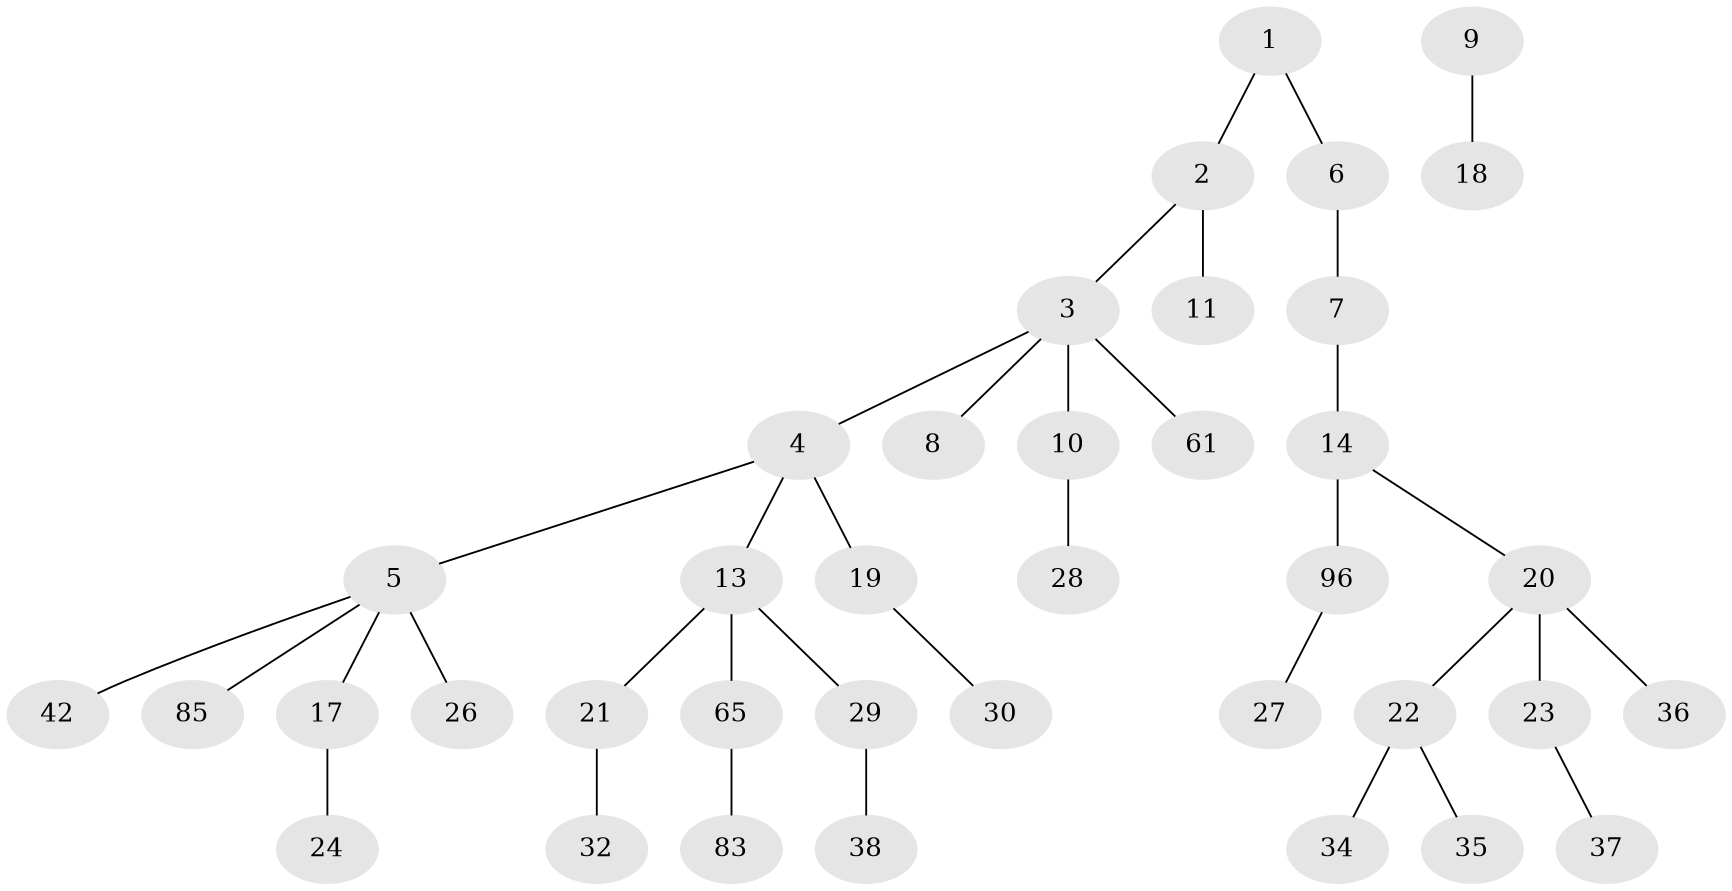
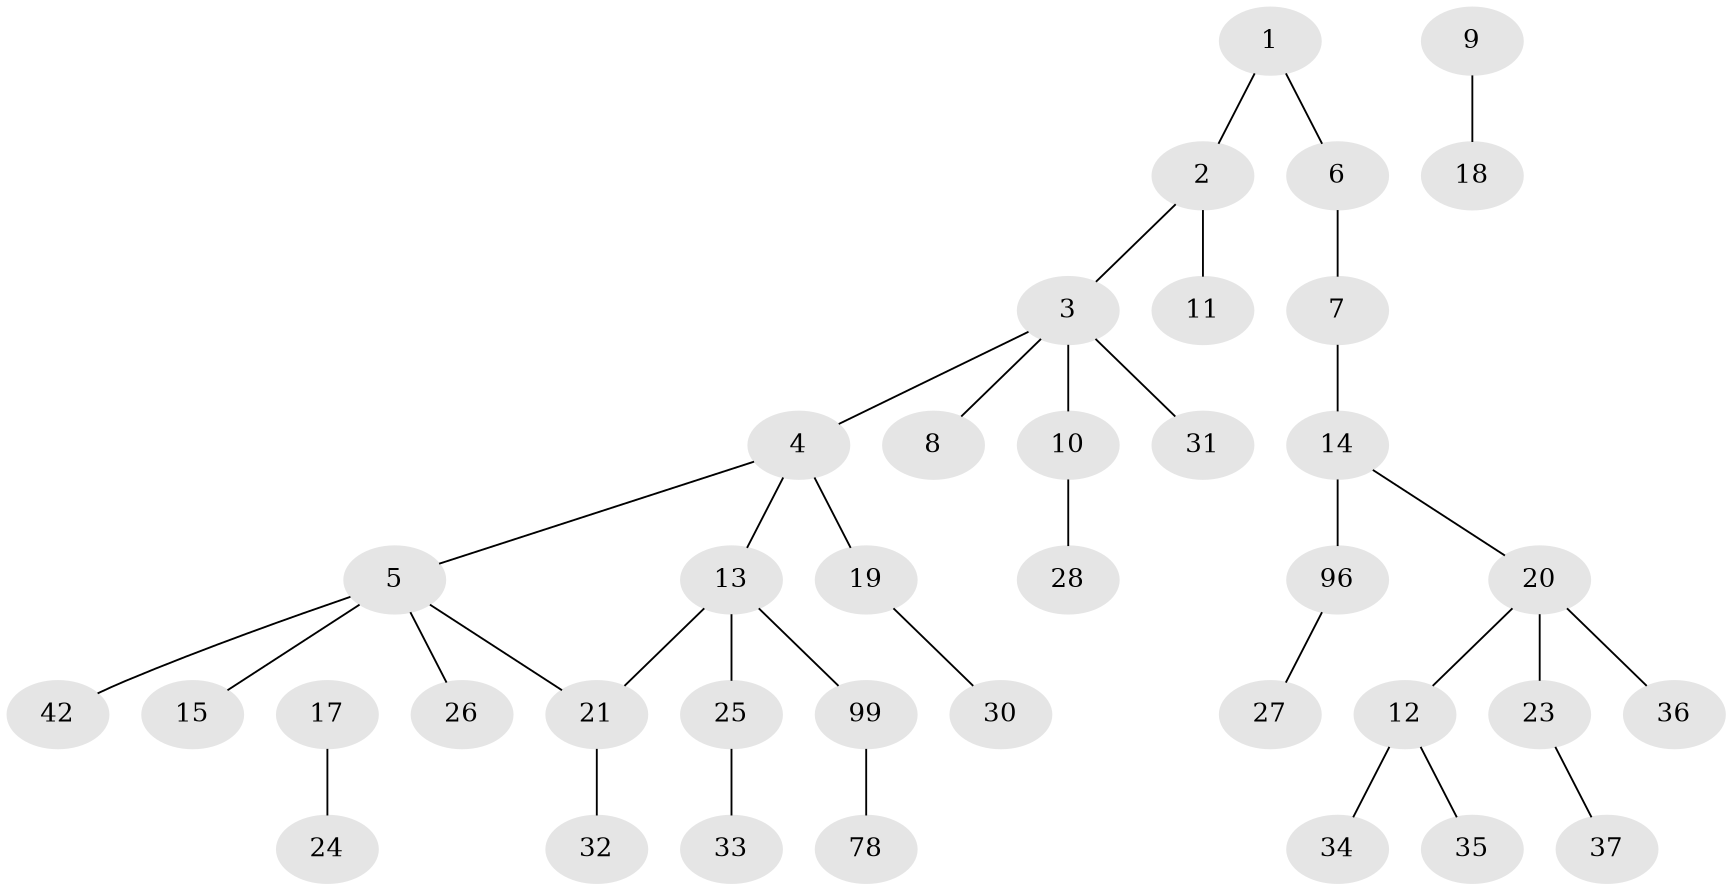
(1203, 445) -> (1203, 445)
(361, 647) -> (496, 647)
(193, 715) -> (193, 715)
(731, 715) -> (731, 715)
(866, 715) -> (866, 715)
(1405, 715) -> (1405, 715)
(731, 849) -> (731, 849)
(866, 849) -> (866, 849)
